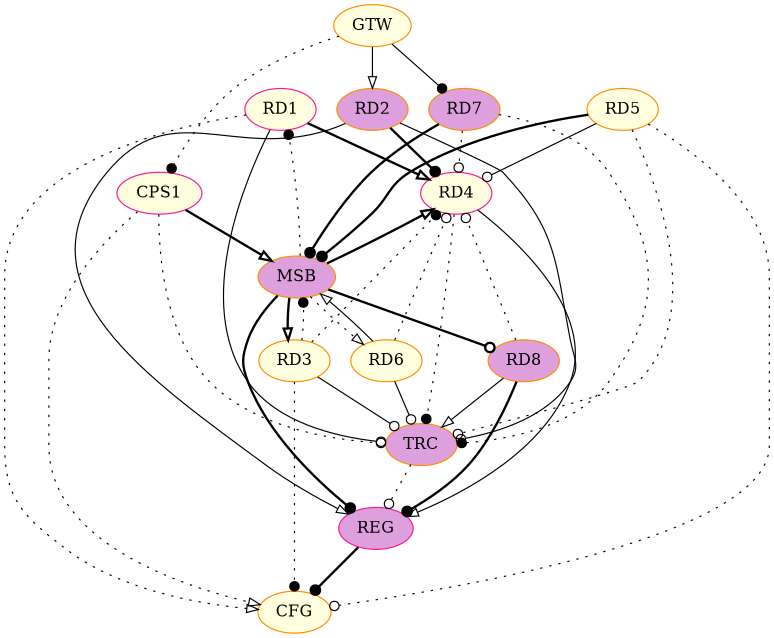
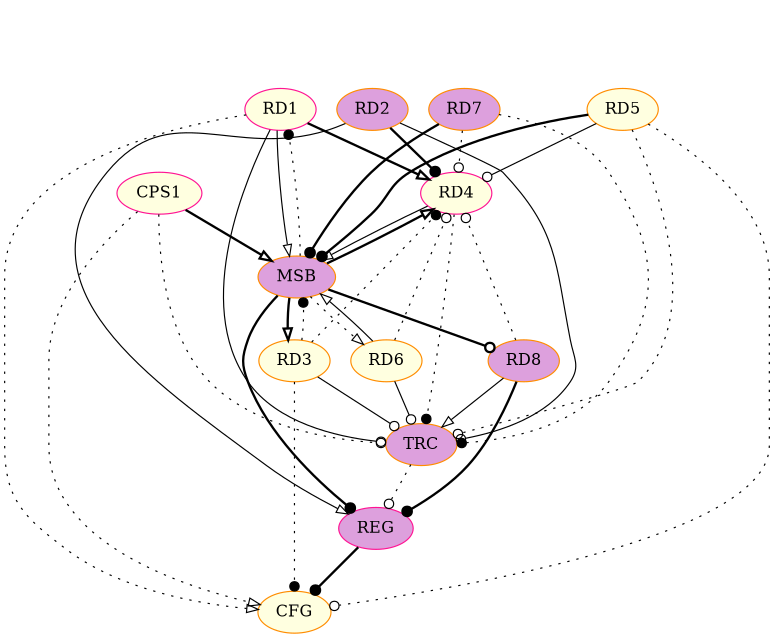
(372, 26) -> none
none -> (280, 188)
(530, 441) -> (379, 230)
